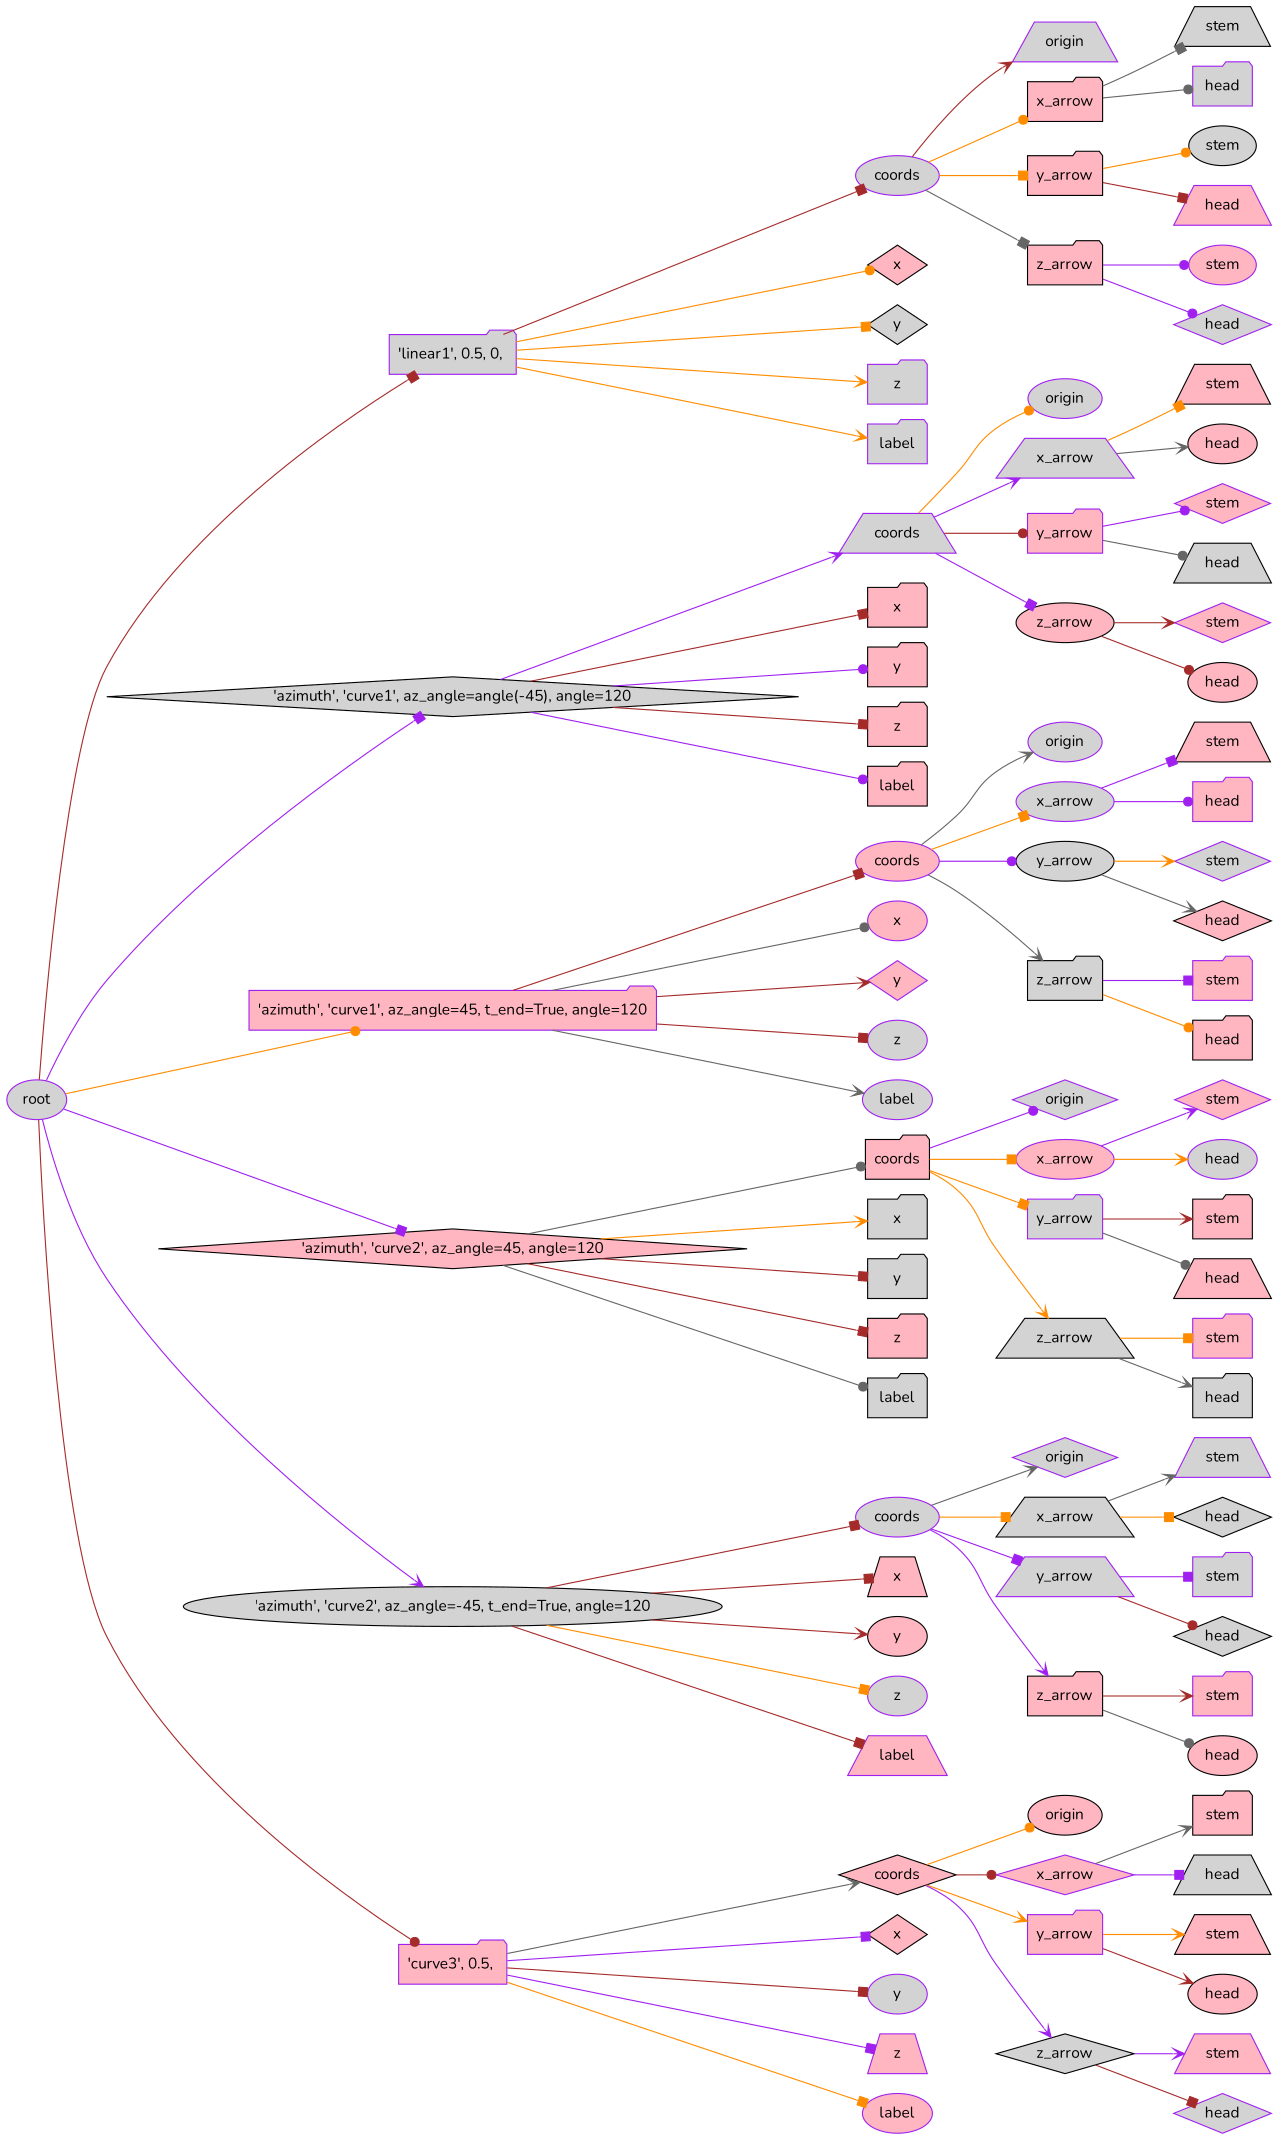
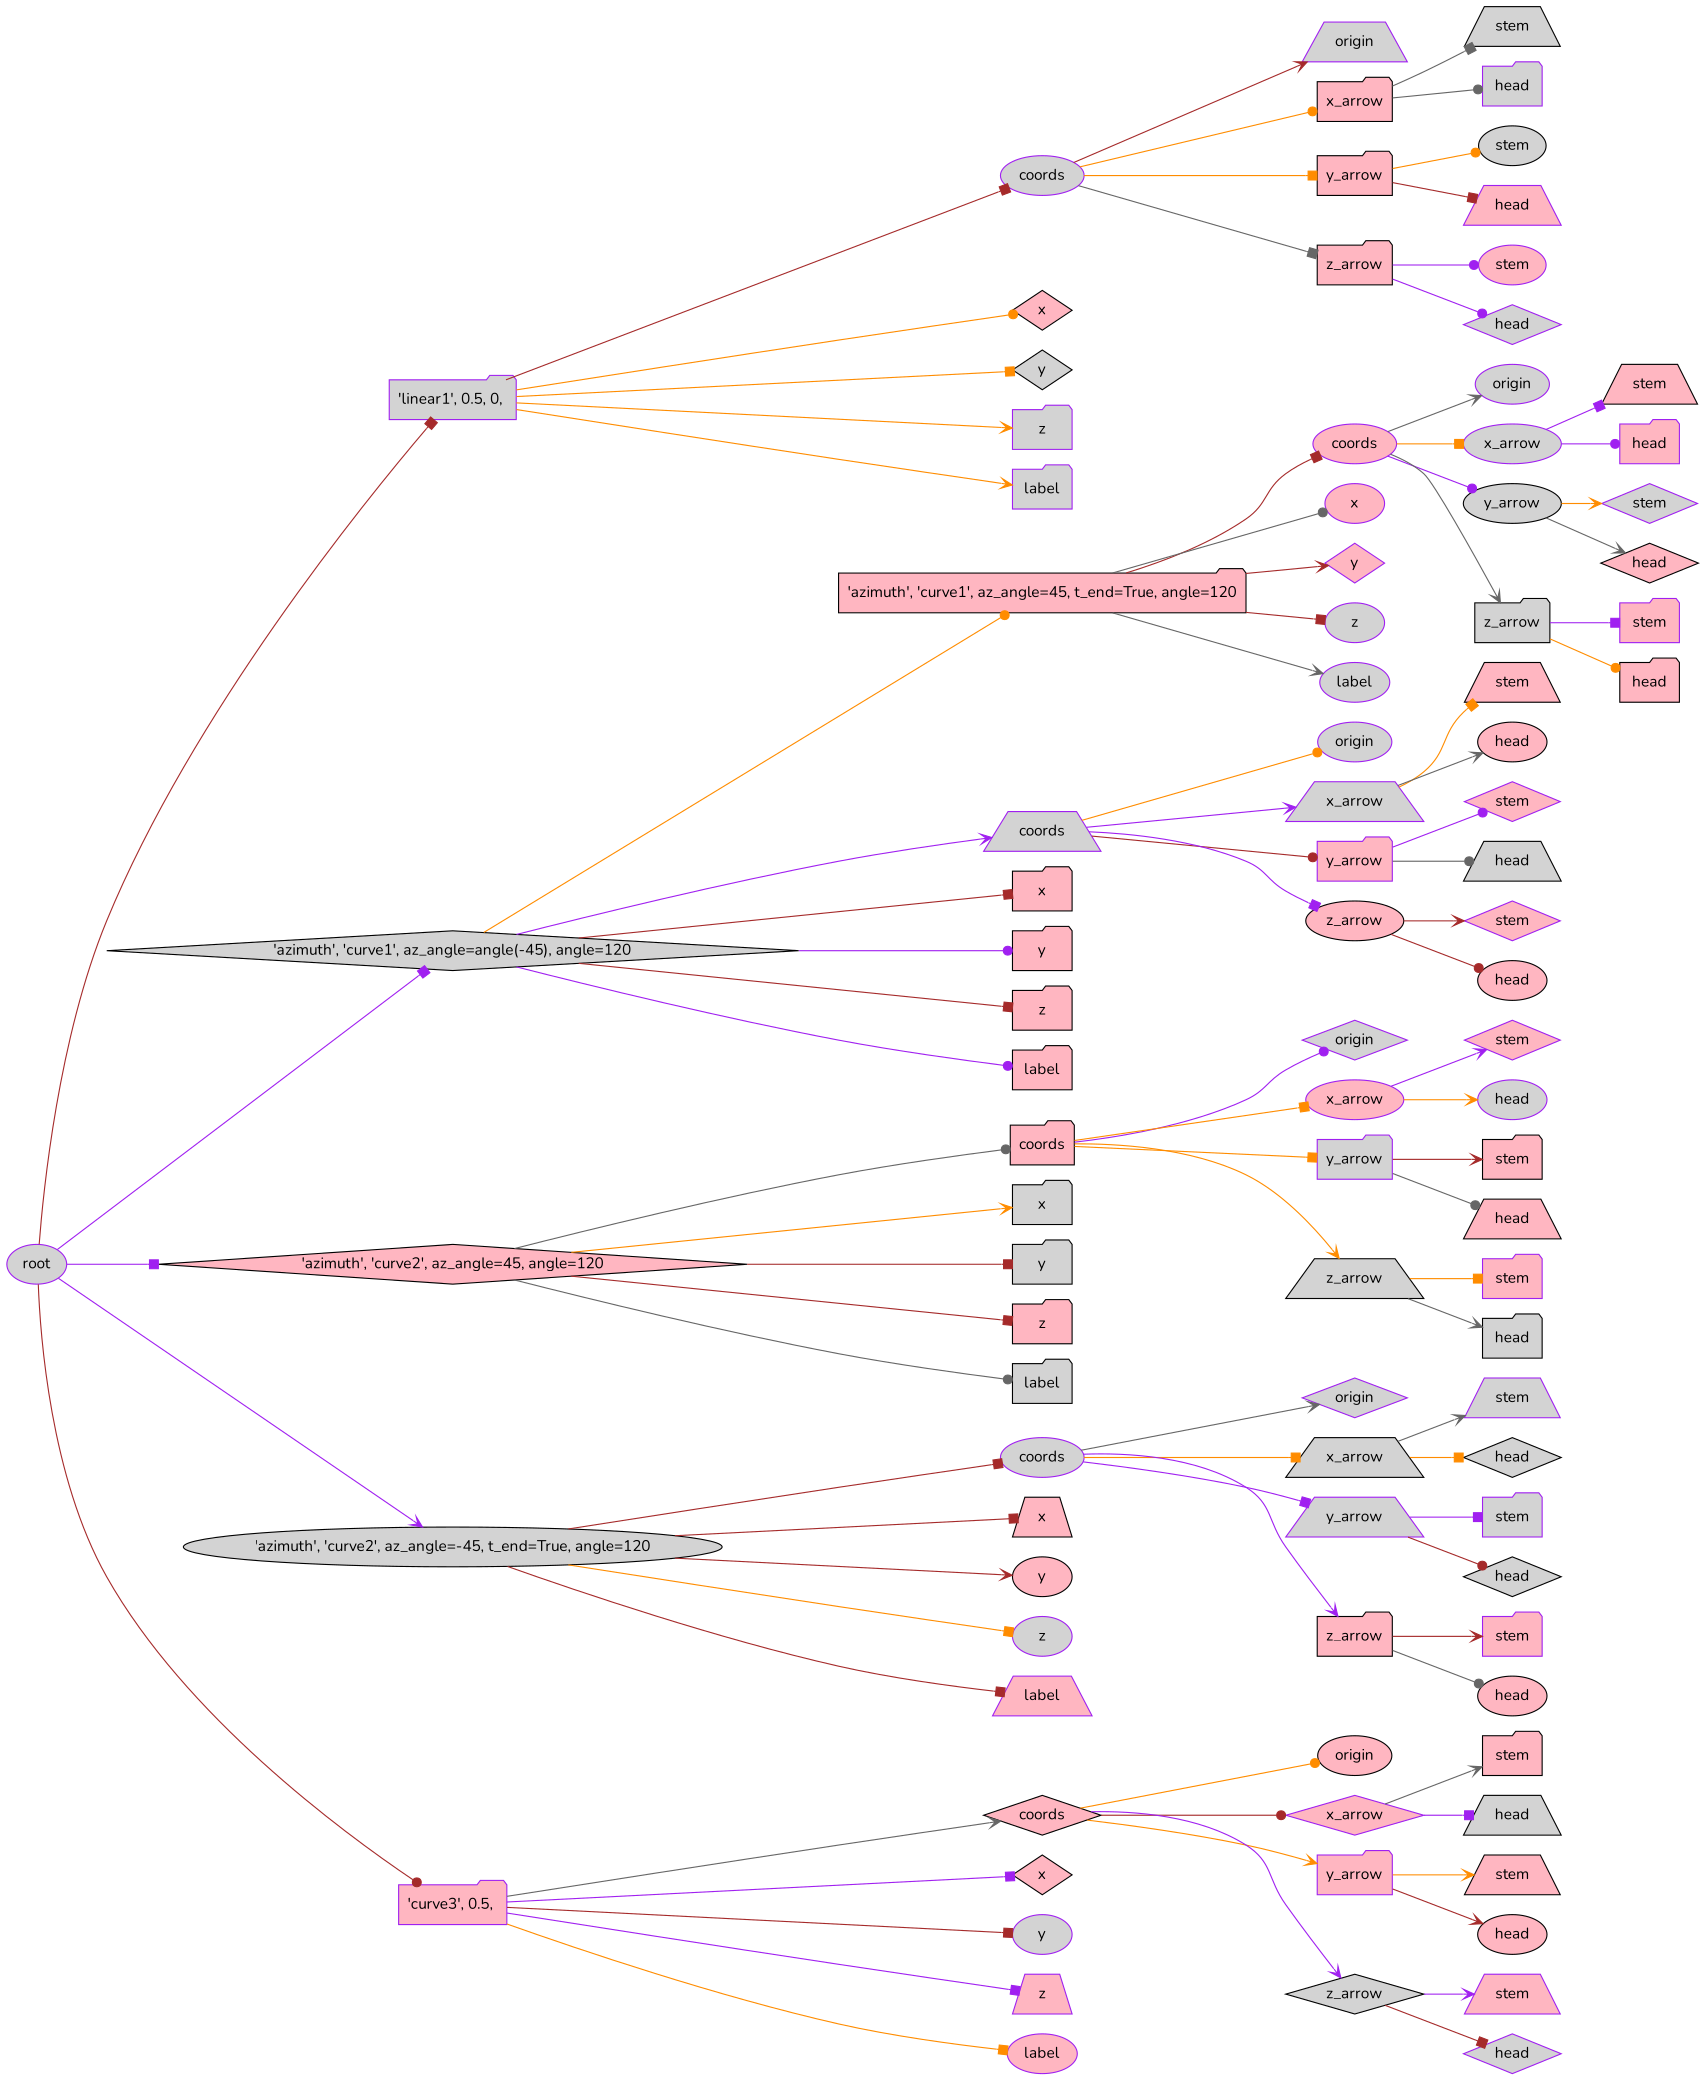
(453, 1010) -> (1042, 593)
(208, 1063) -> (742, 775)
